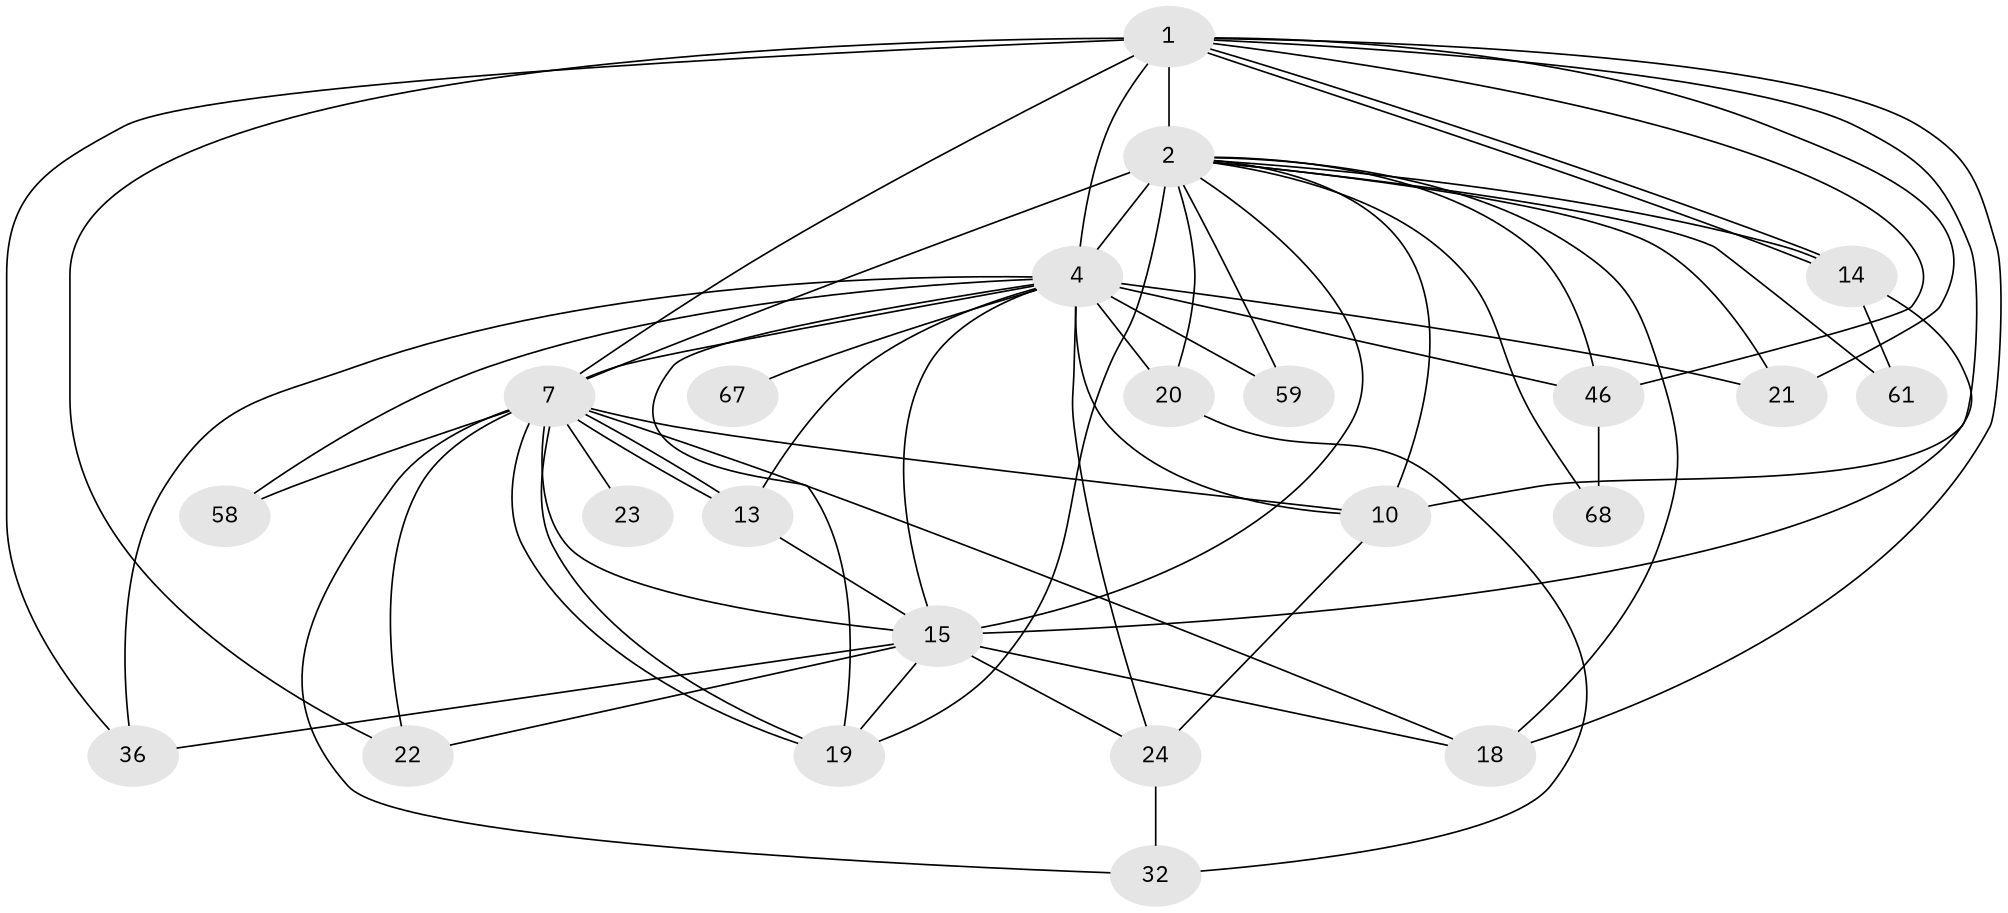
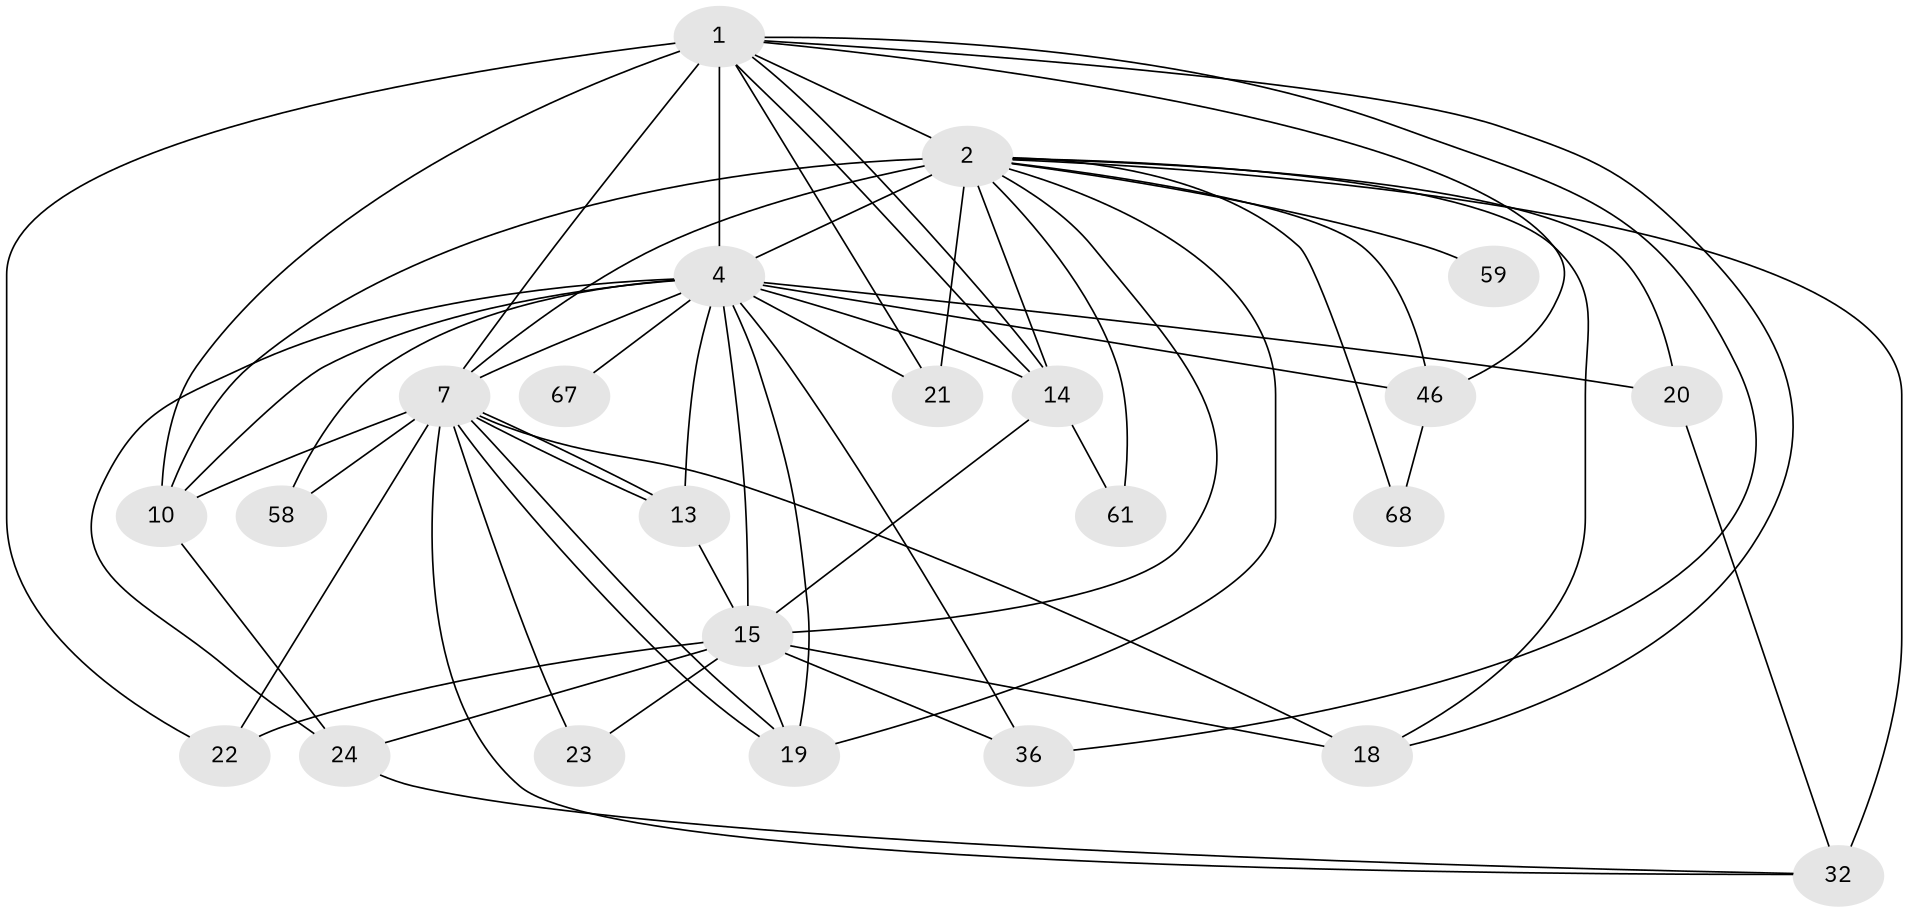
none -> (1678, 244)
(1176, 332) -> (880, 325)
(664, 591) -> (664, 696)
